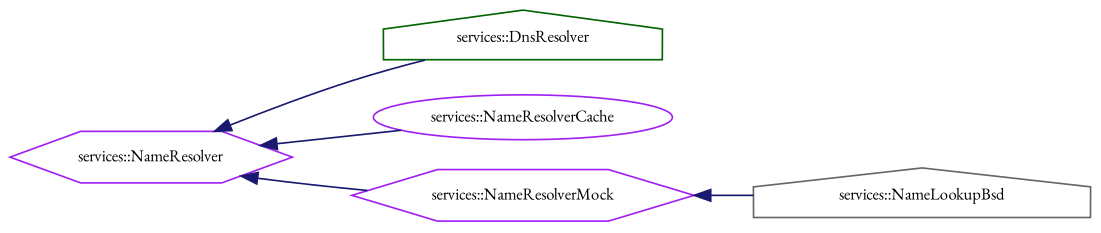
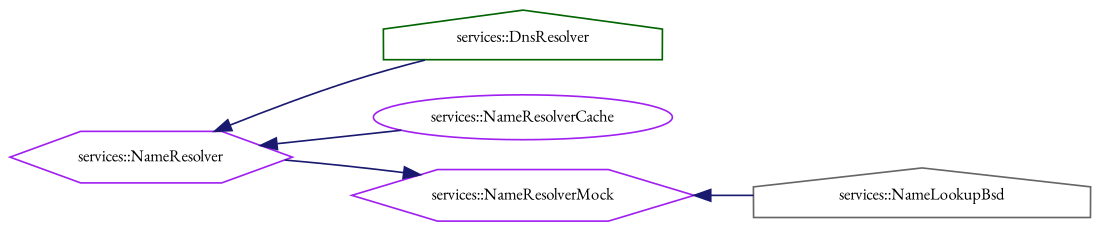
(313, 185) -> (344, 166)
